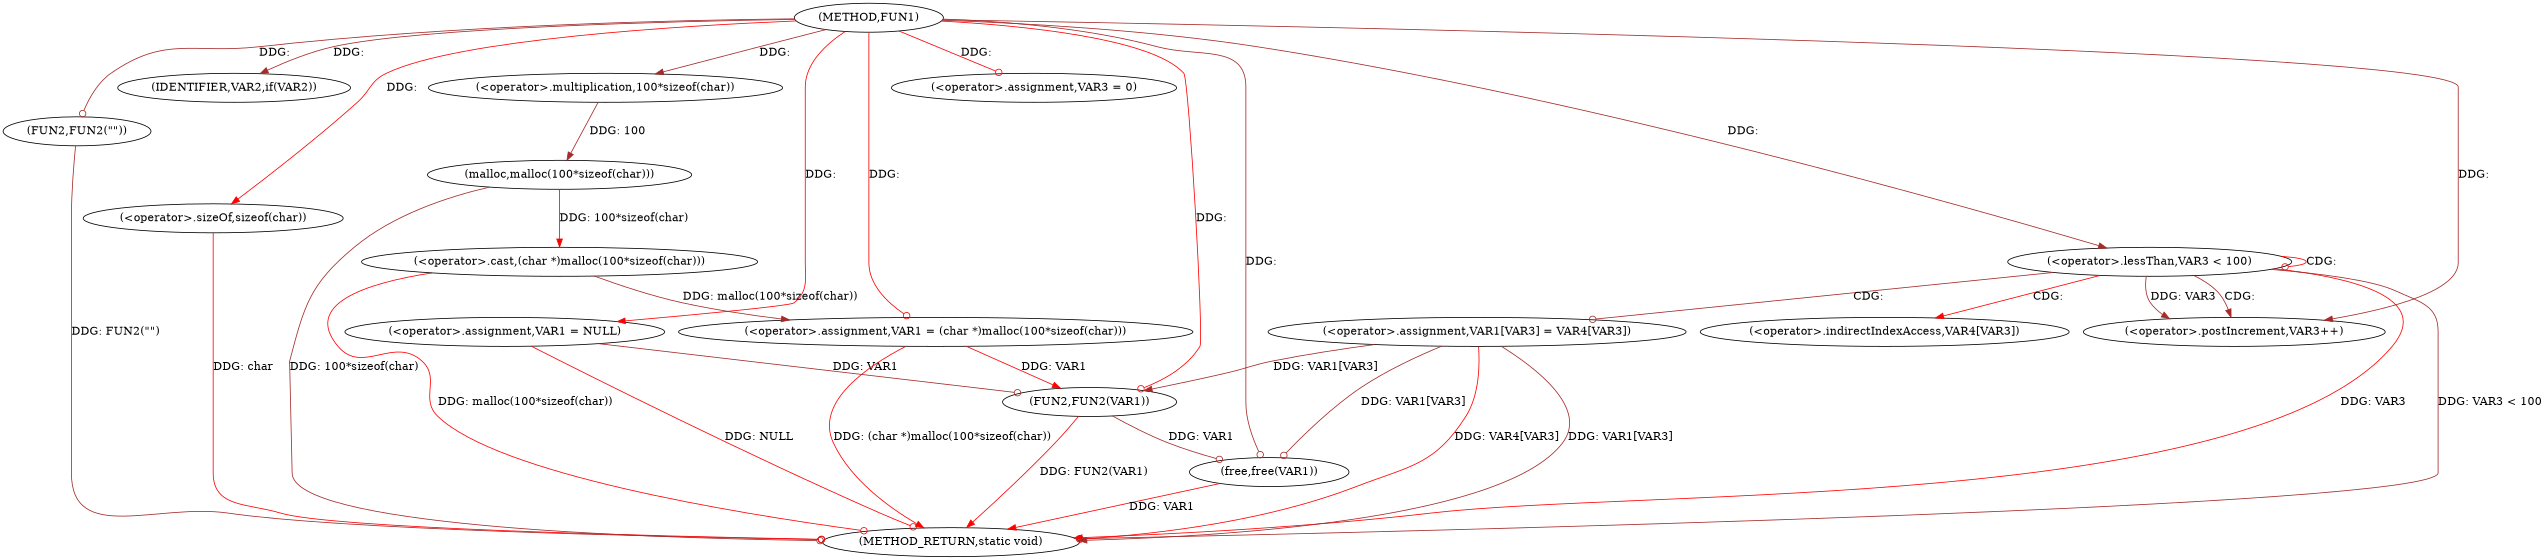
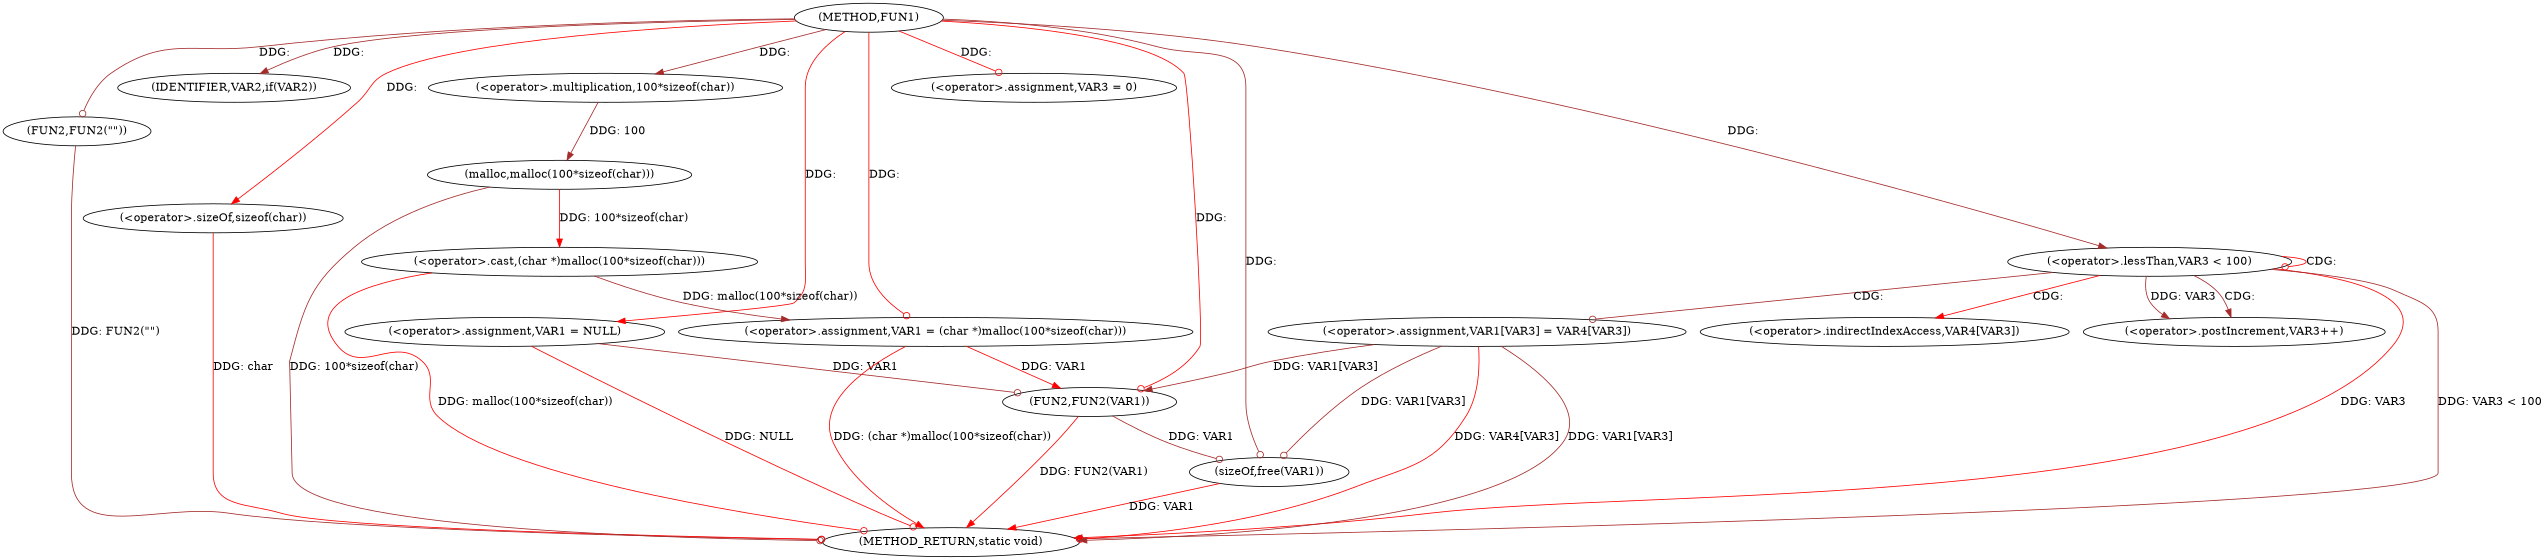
(1862, 43) -> none
(1269, 472) -> (1269, 472)
